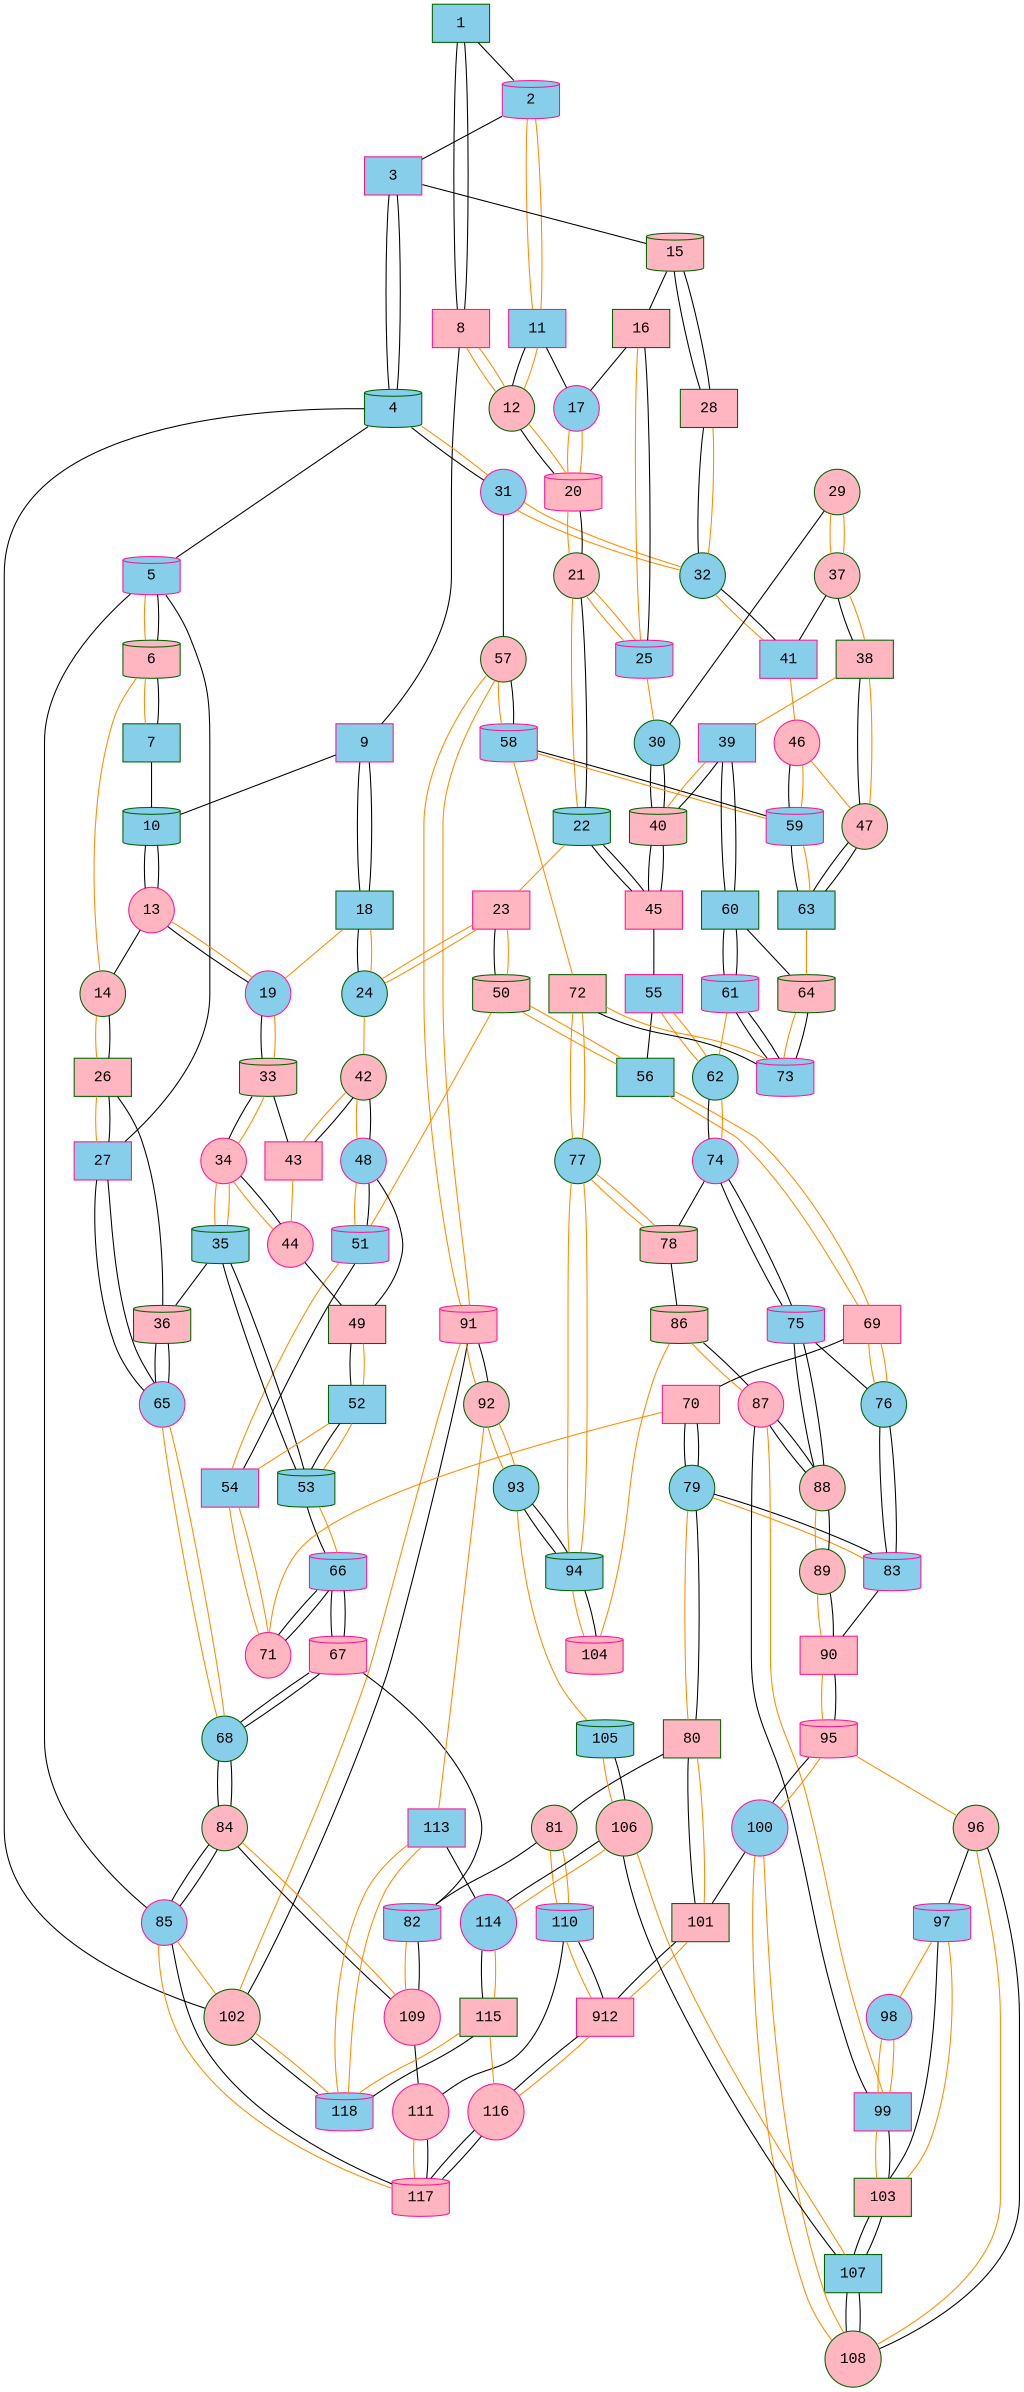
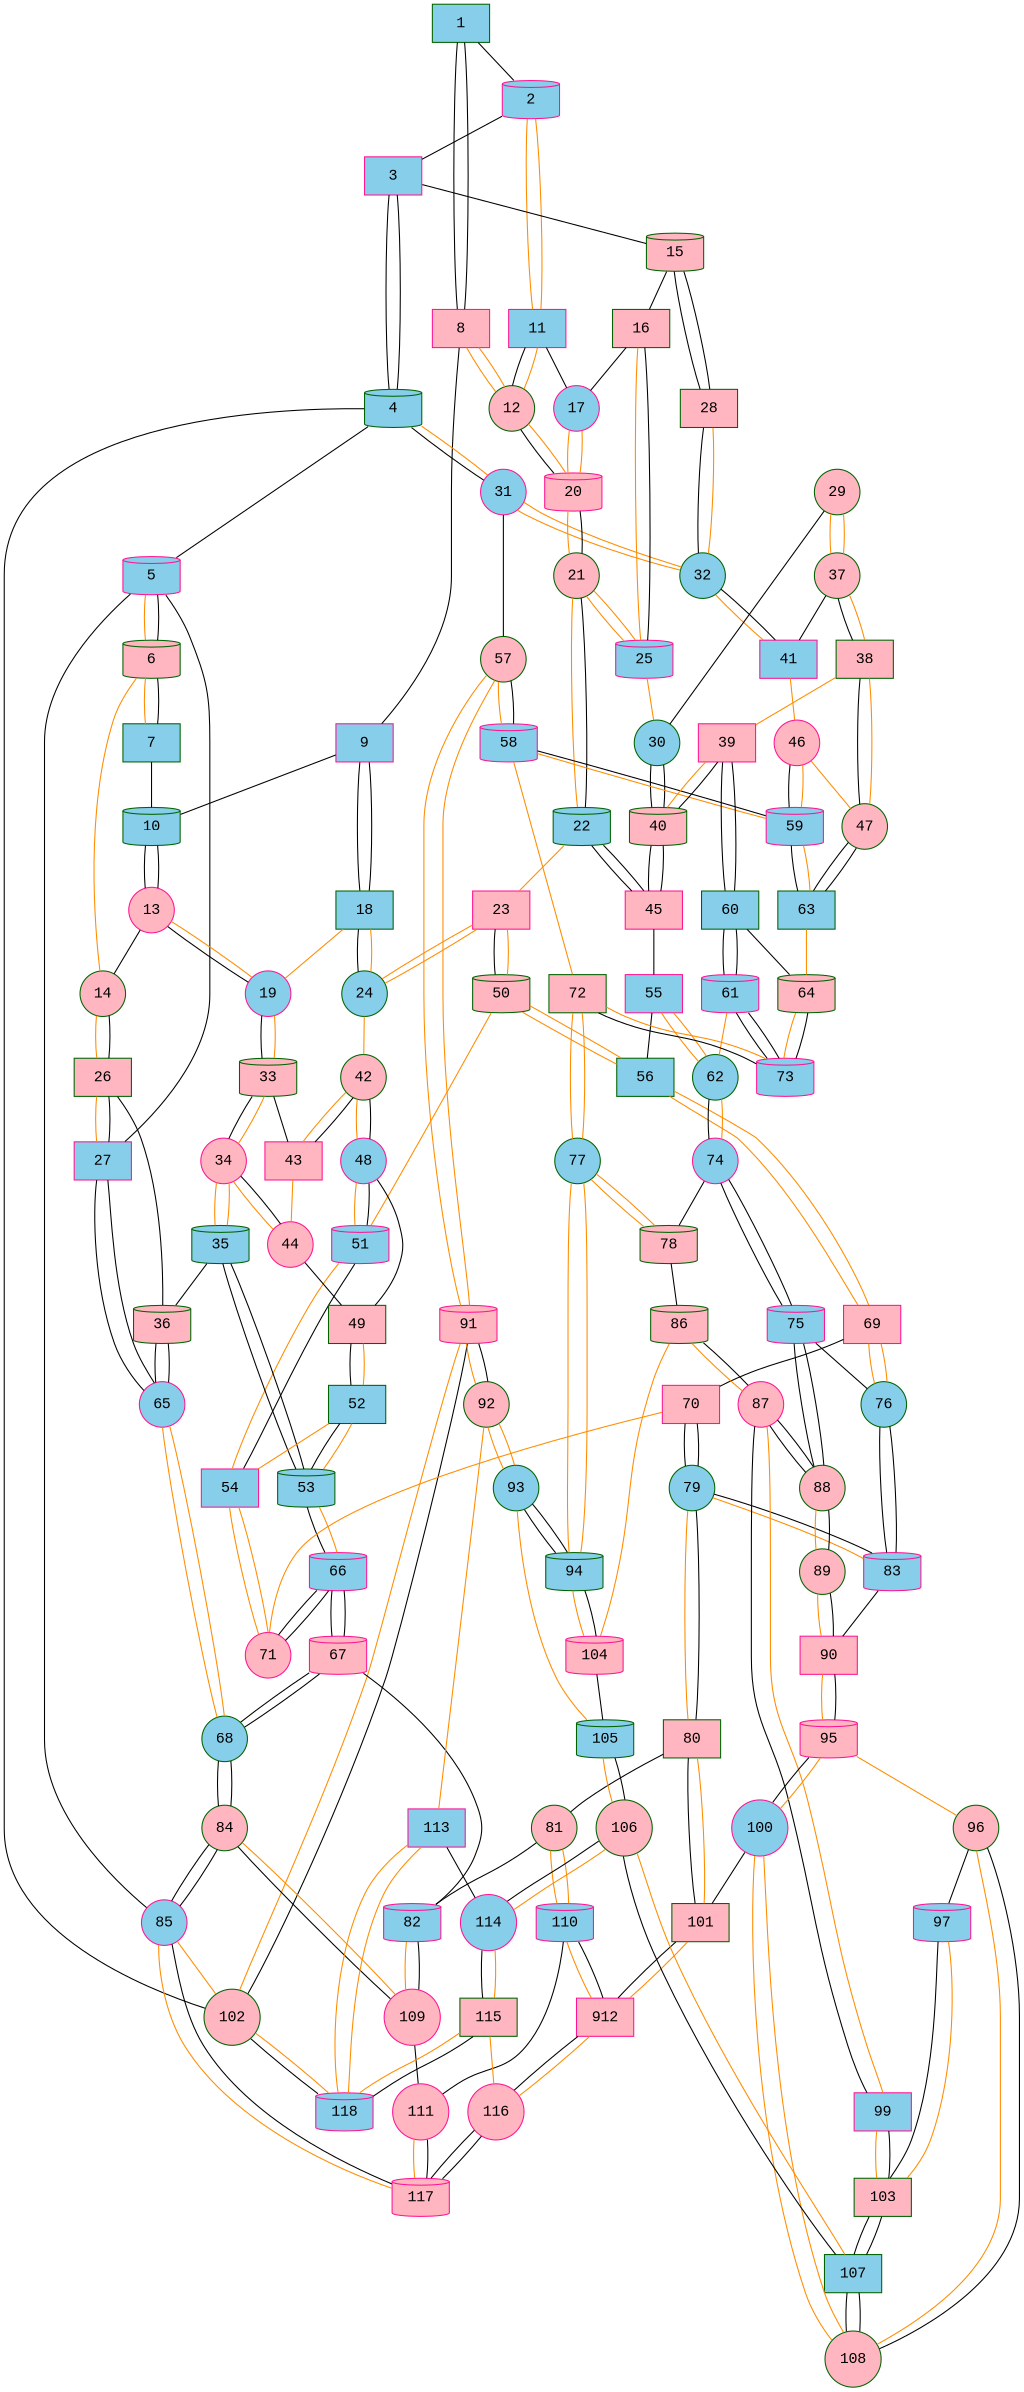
(727, 743) -> (727, 743)
none -> (600, 1697)
(889, 2017) -> none
